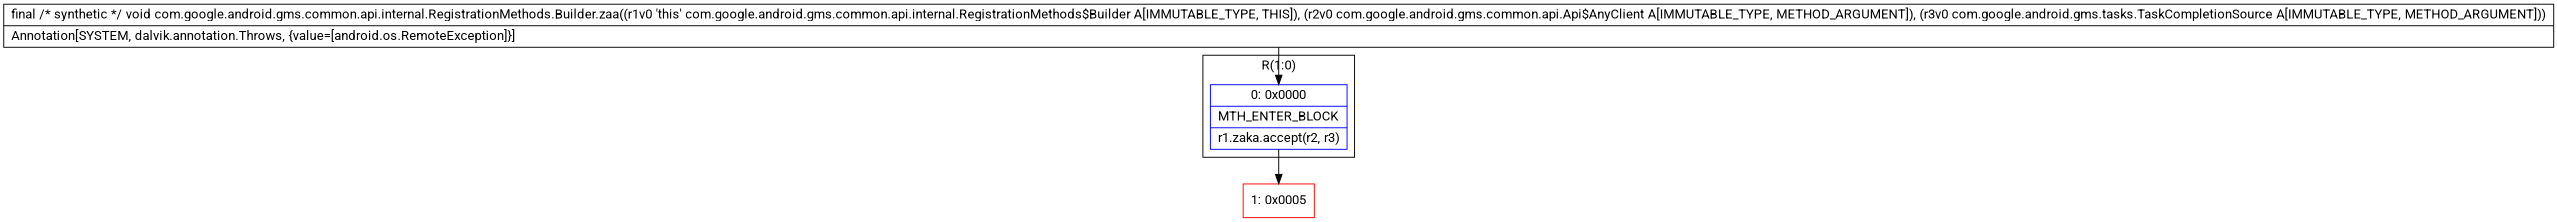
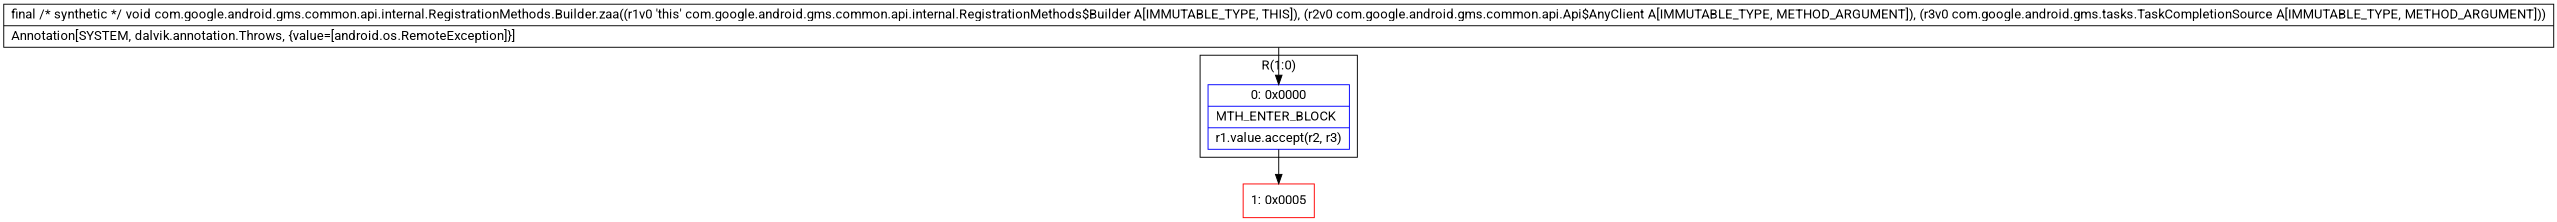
(1279, 138) -> (1279, 138)
